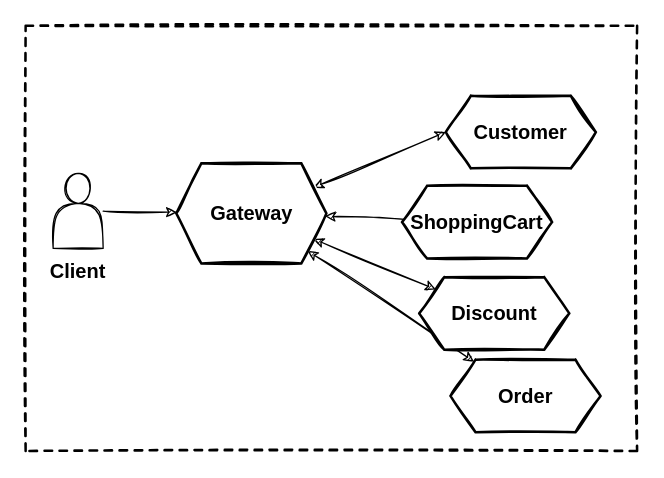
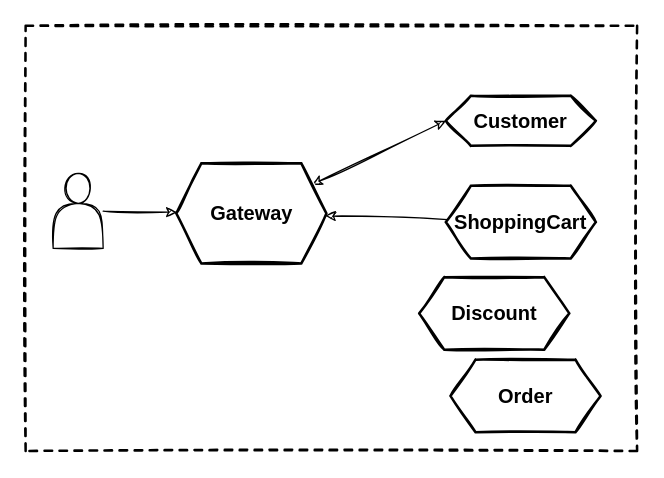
(521, 132) -> (521, 121)
(477, 222) -> (521, 222)
(375, 264) -> none
(78, 271) -> none
(371, 293) -> none
